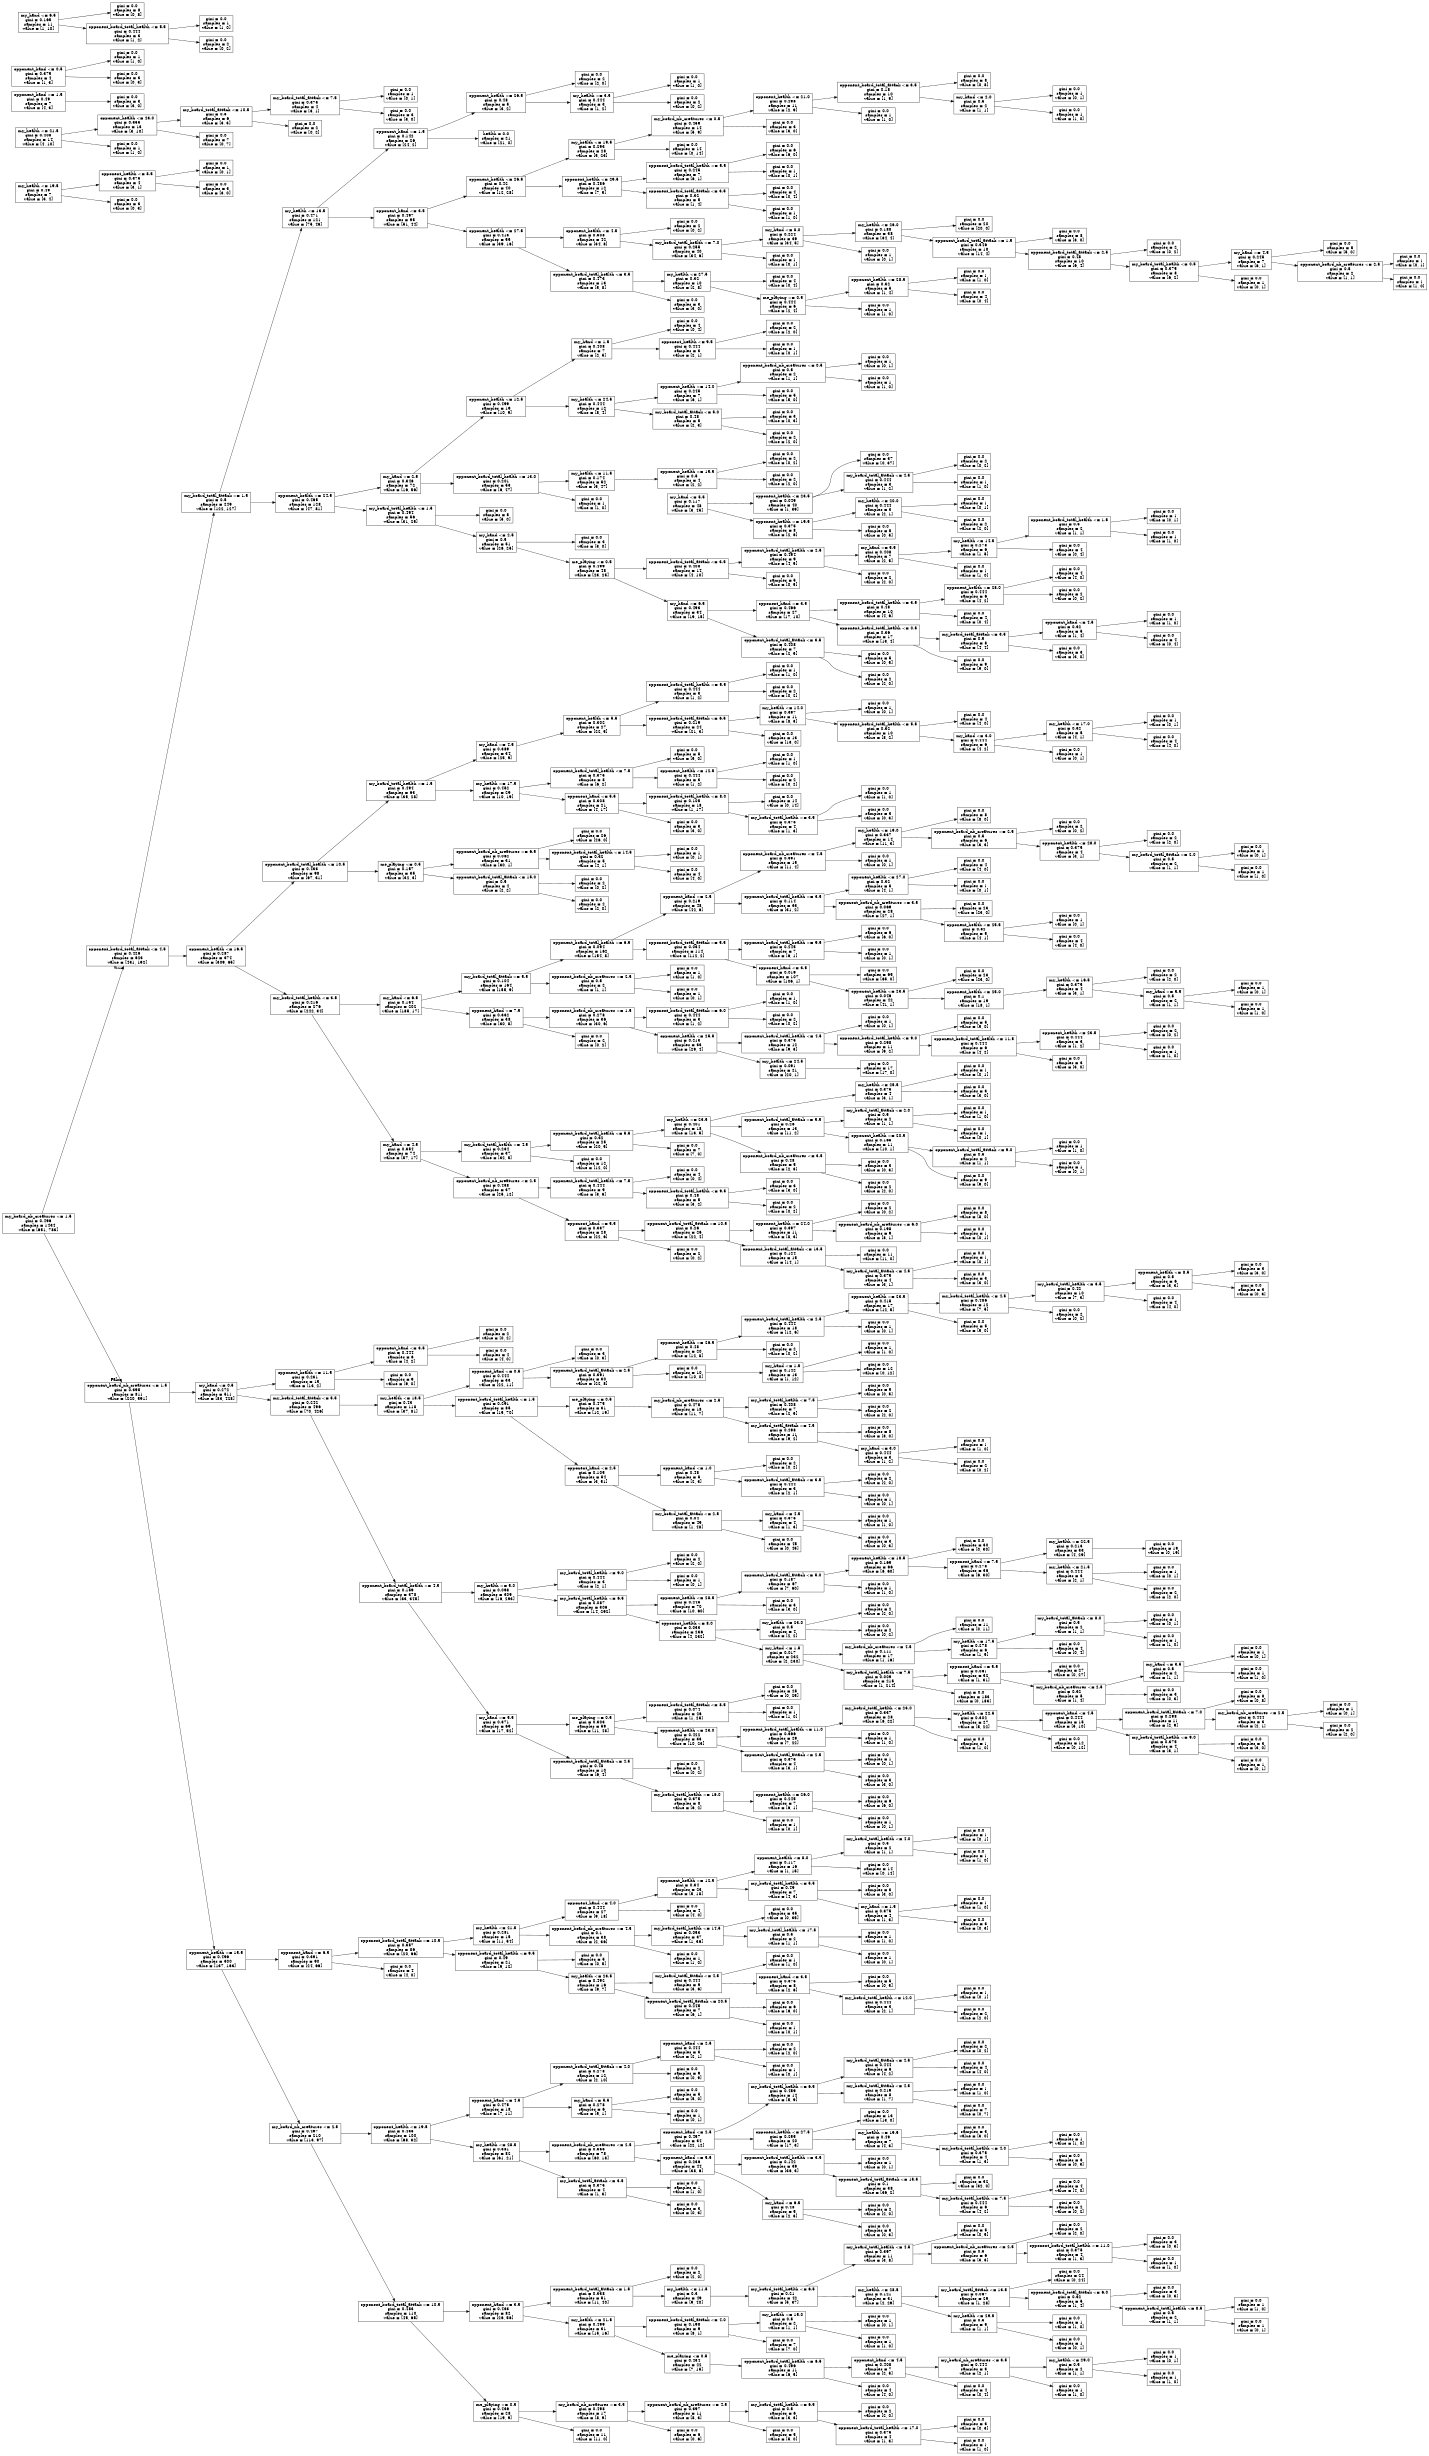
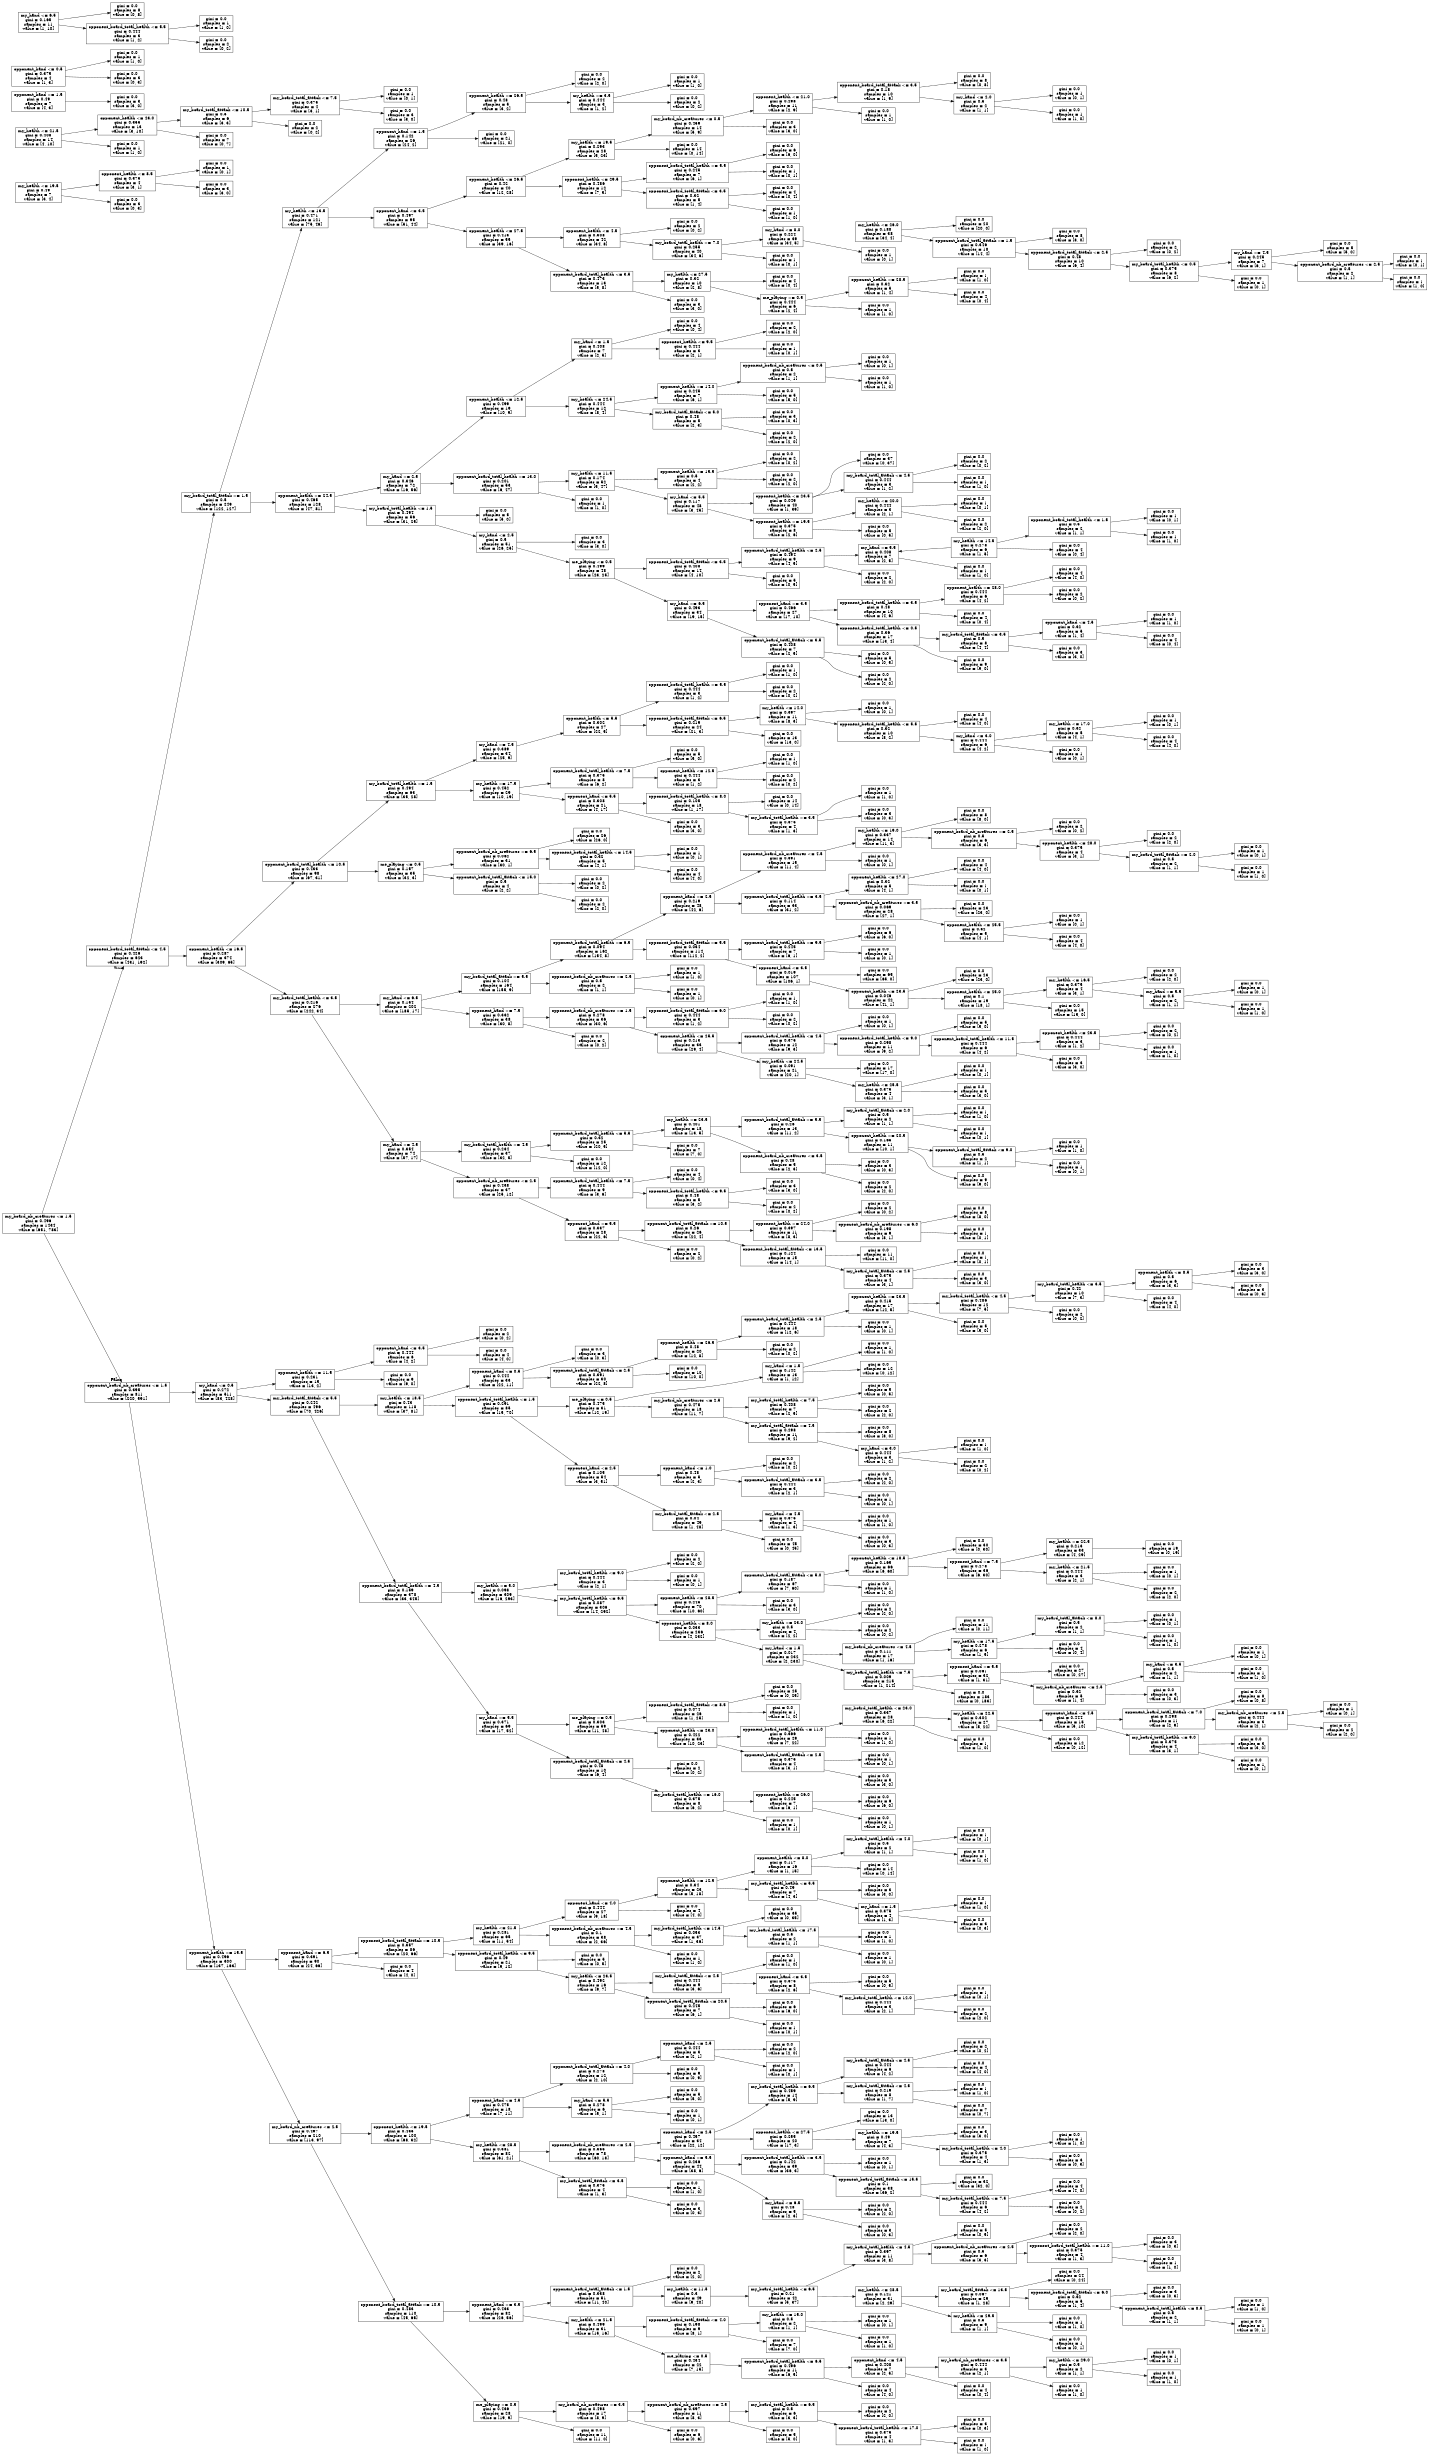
(496, 139) -> (496, 139)
(828, 234) -> none
none -> (640, 492)
(923, 553) -> (926, 549)
none -> (1070, 1010)
(781, 1106) -> (829, 1080)
(733, 1373) -> (687, 1389)
(496, 1935) -> (496, 1935)
